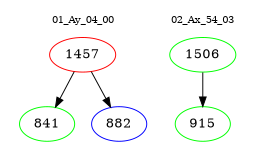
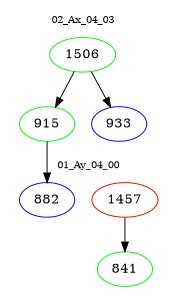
(203, 21) -> (83, 21)
(99, 85) -> (47, 163)
none -> (119, 124)
